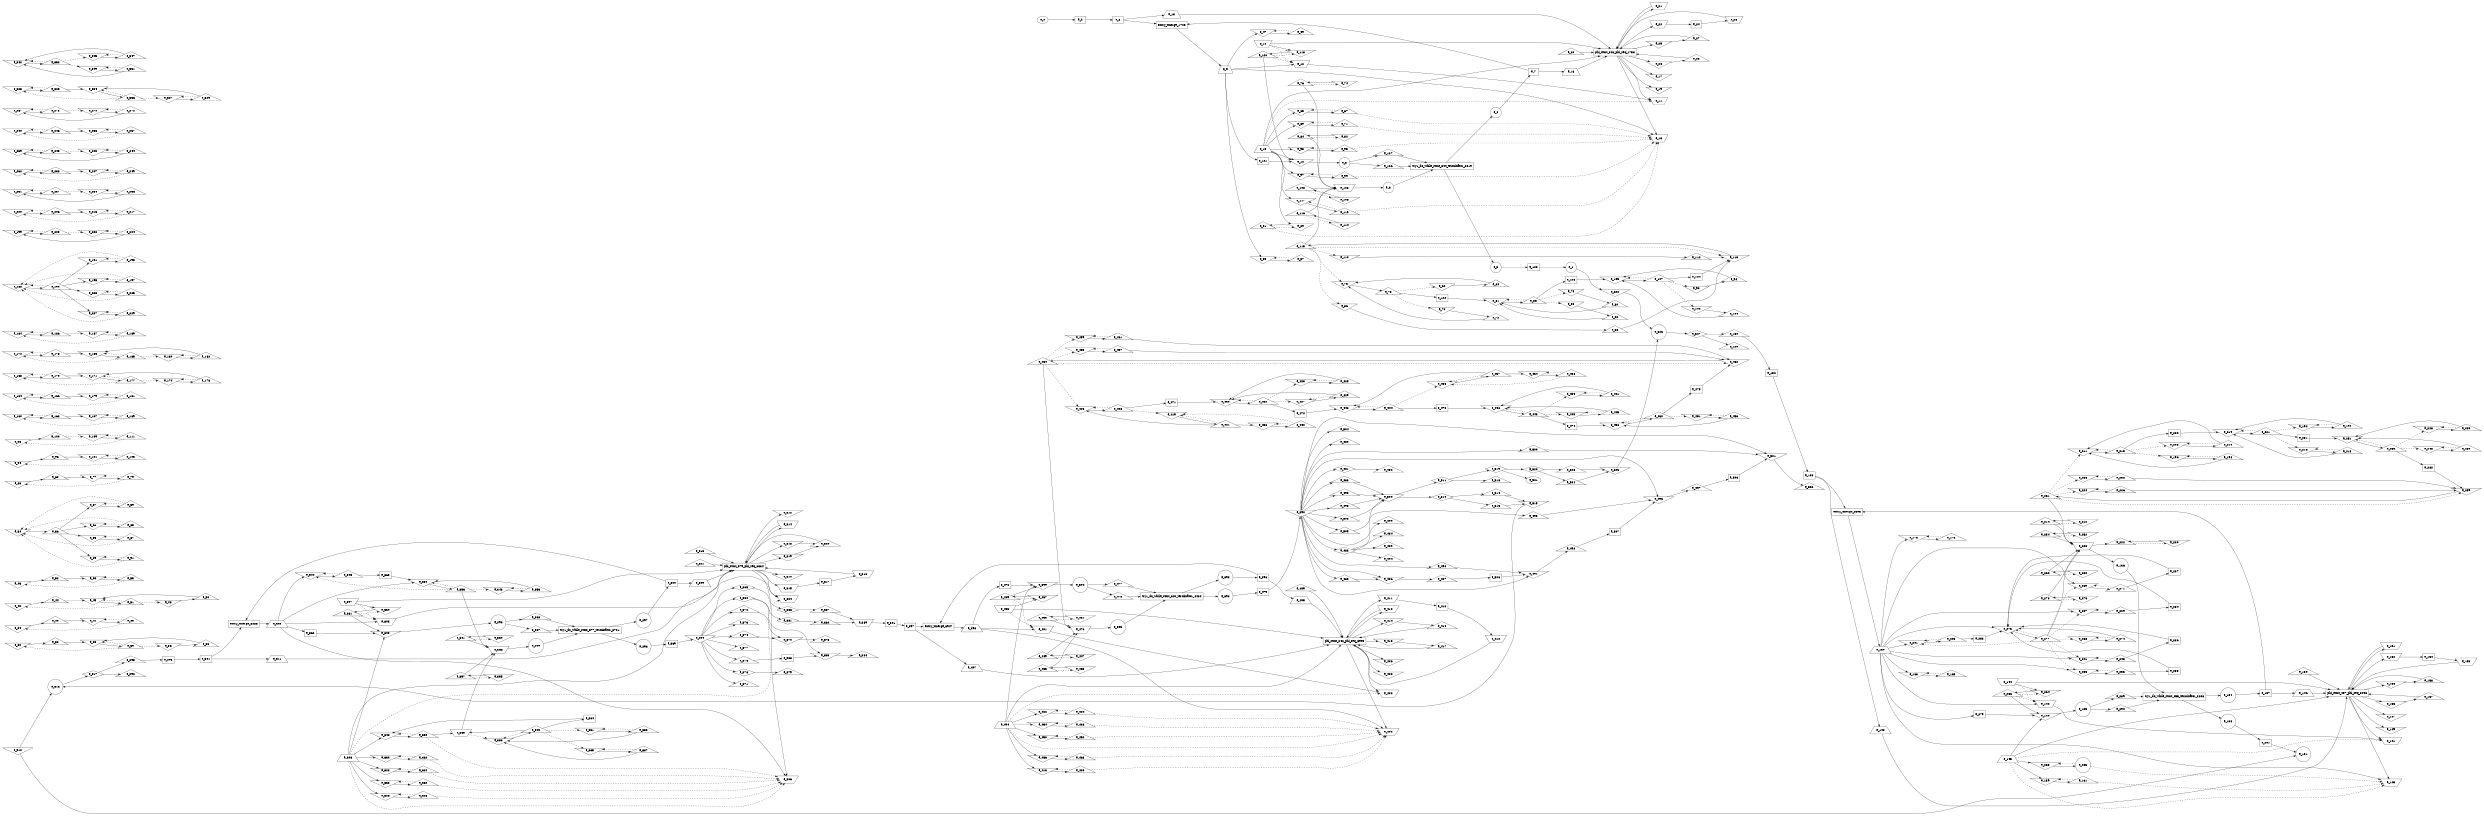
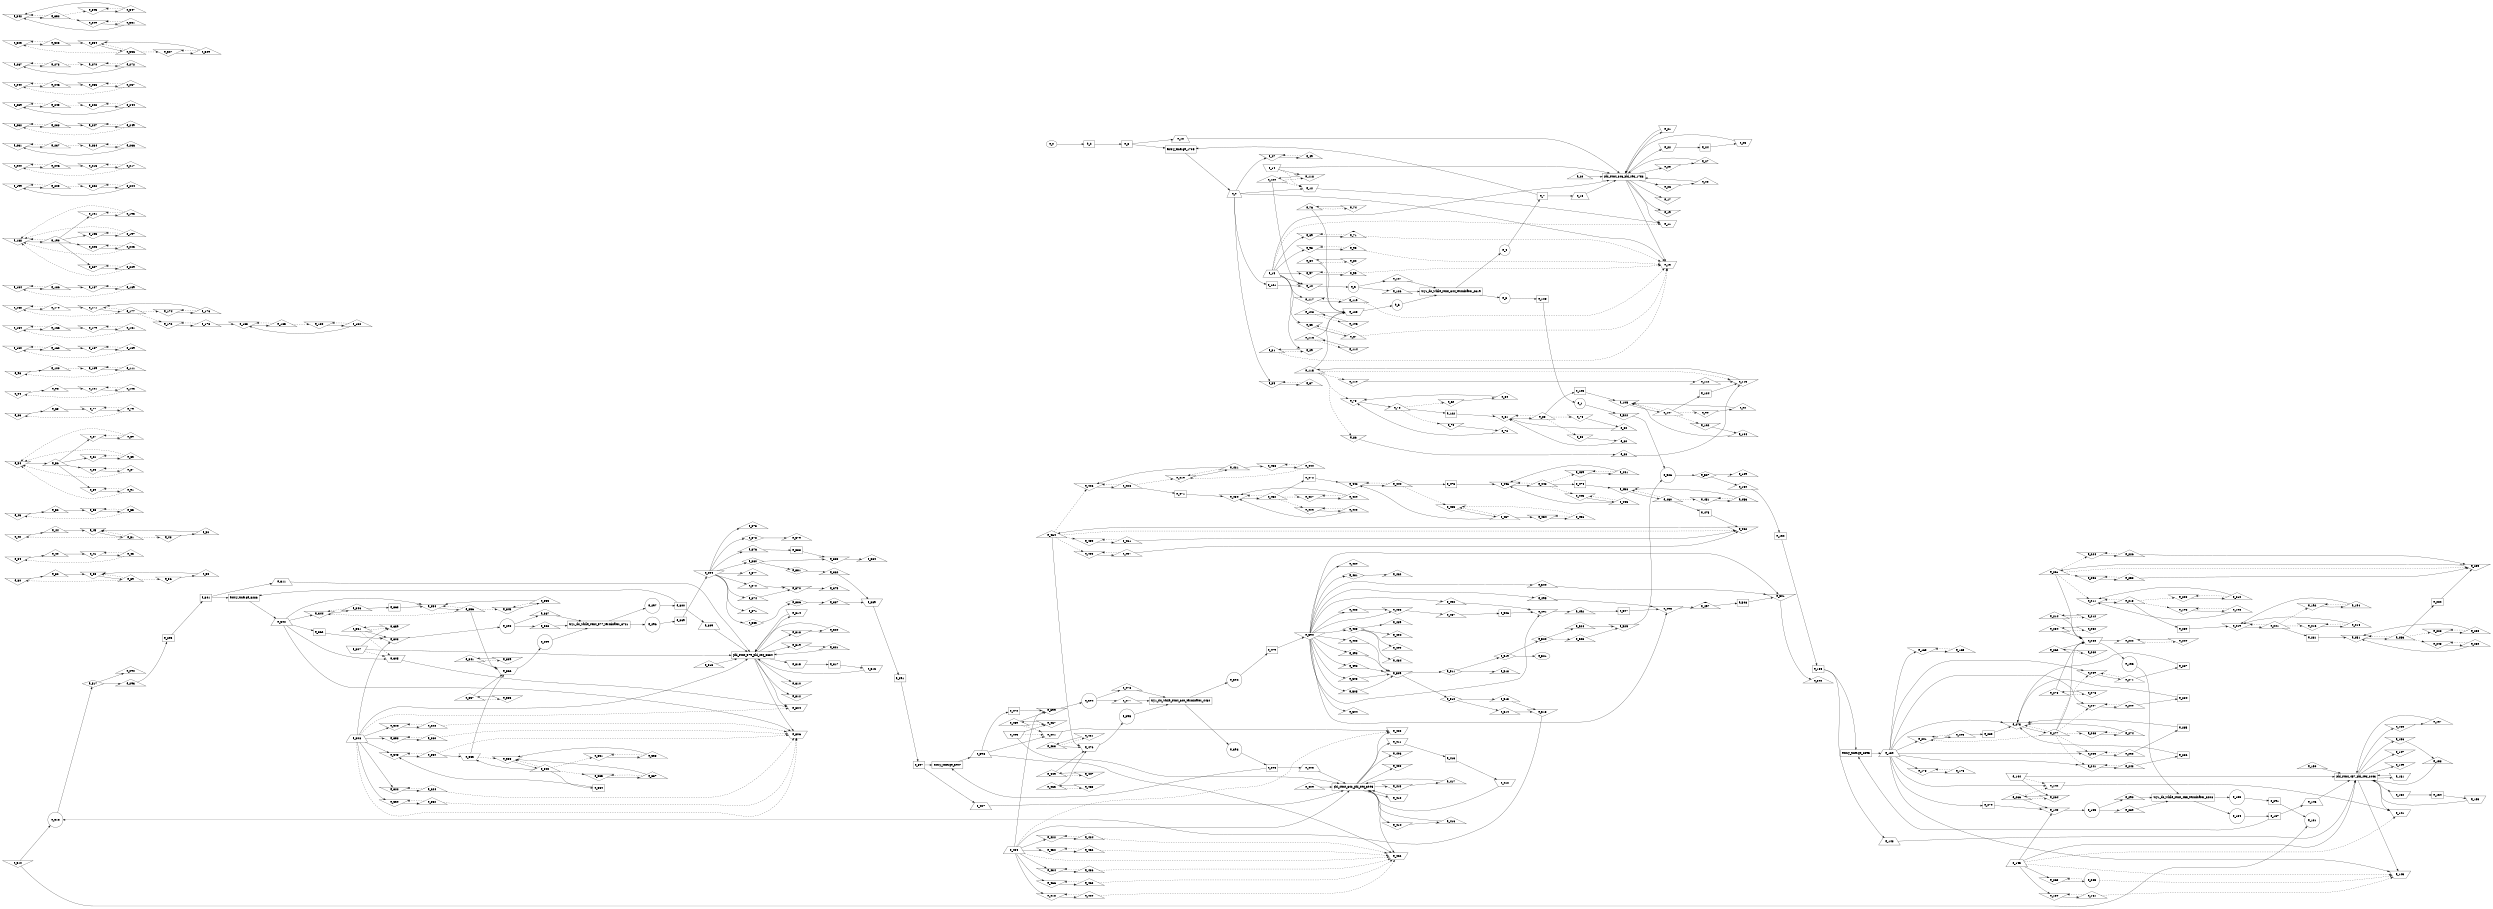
(72, 363) -> (149, 318)
(806, 550) -> (814, 646)
